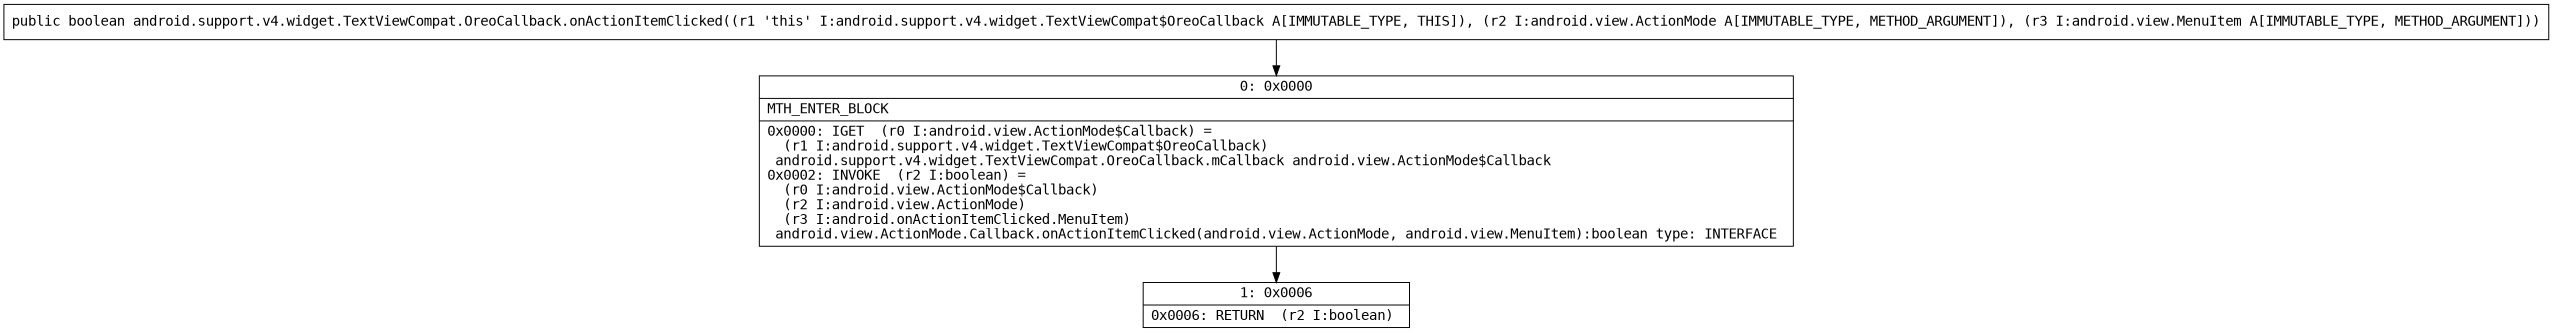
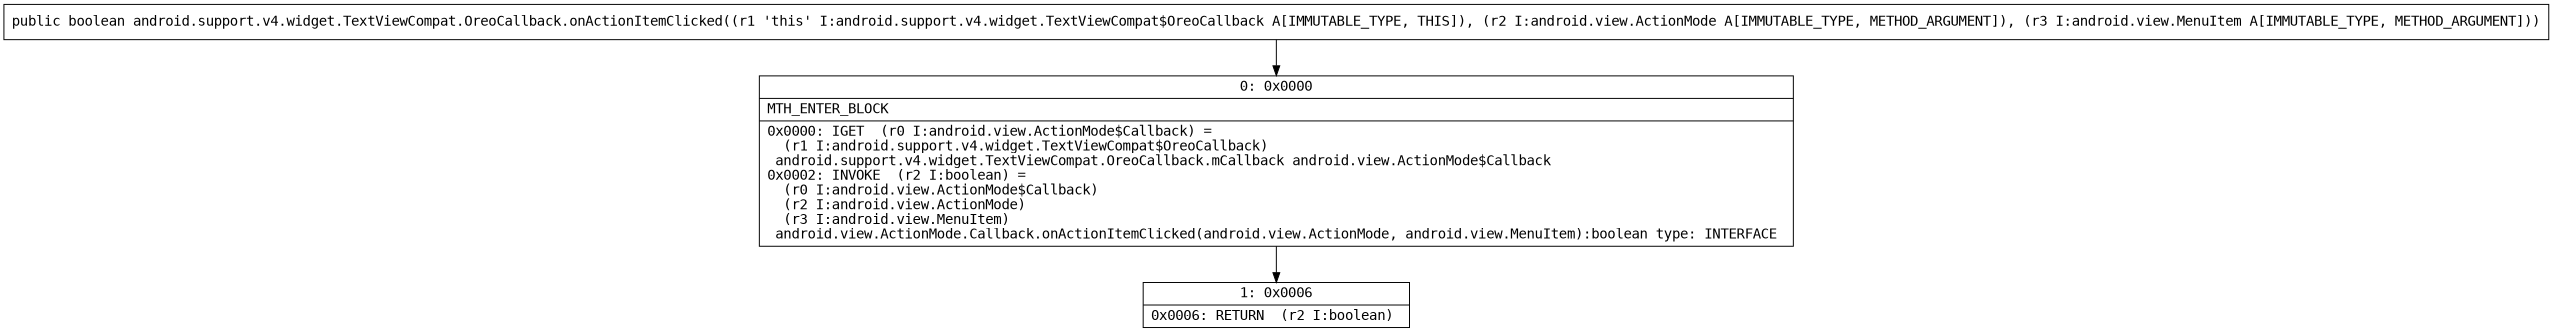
(949, 220) -> (889, 220)
